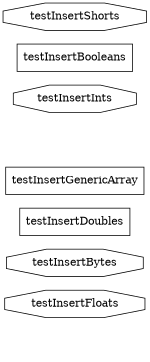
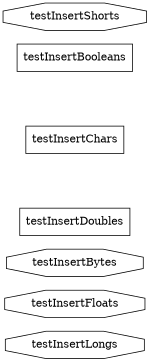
(75, 99) -> none
none -> (75, 140)
(75, 181) -> none
none -> (75, 345)
